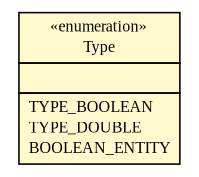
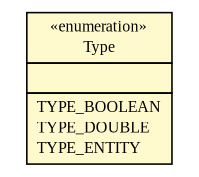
(99, 148) -> (88, 148)
